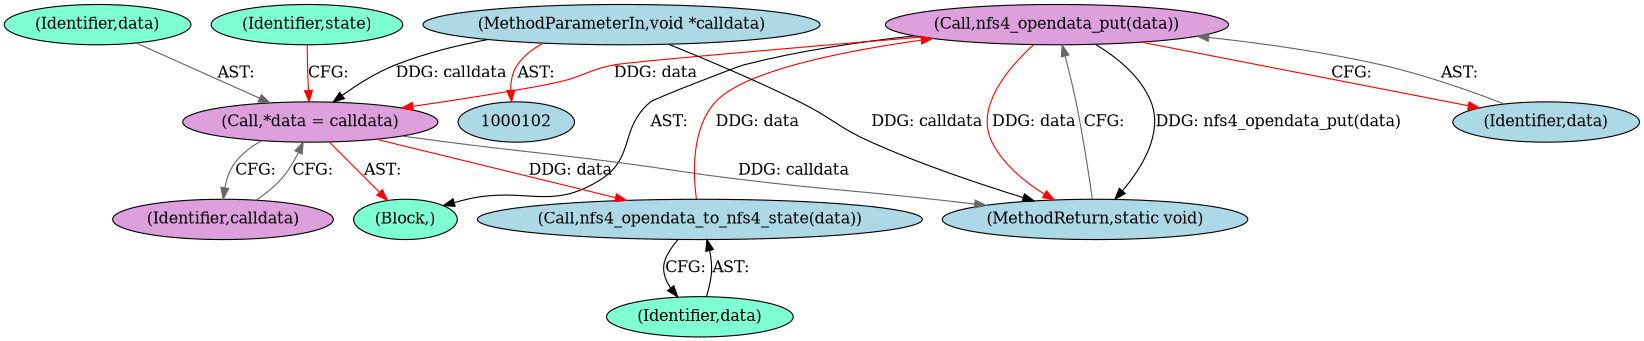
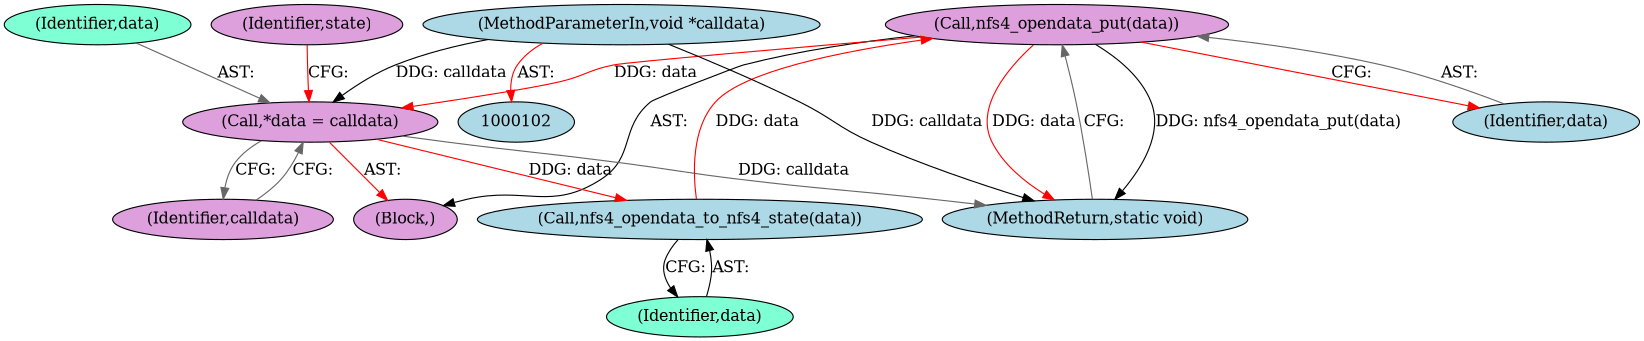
(307, 25) -> (307, 25)
(405, 219) -> (405, 219)
